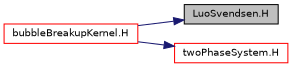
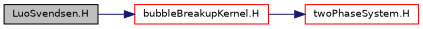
(156, 23) -> (111, 14)
